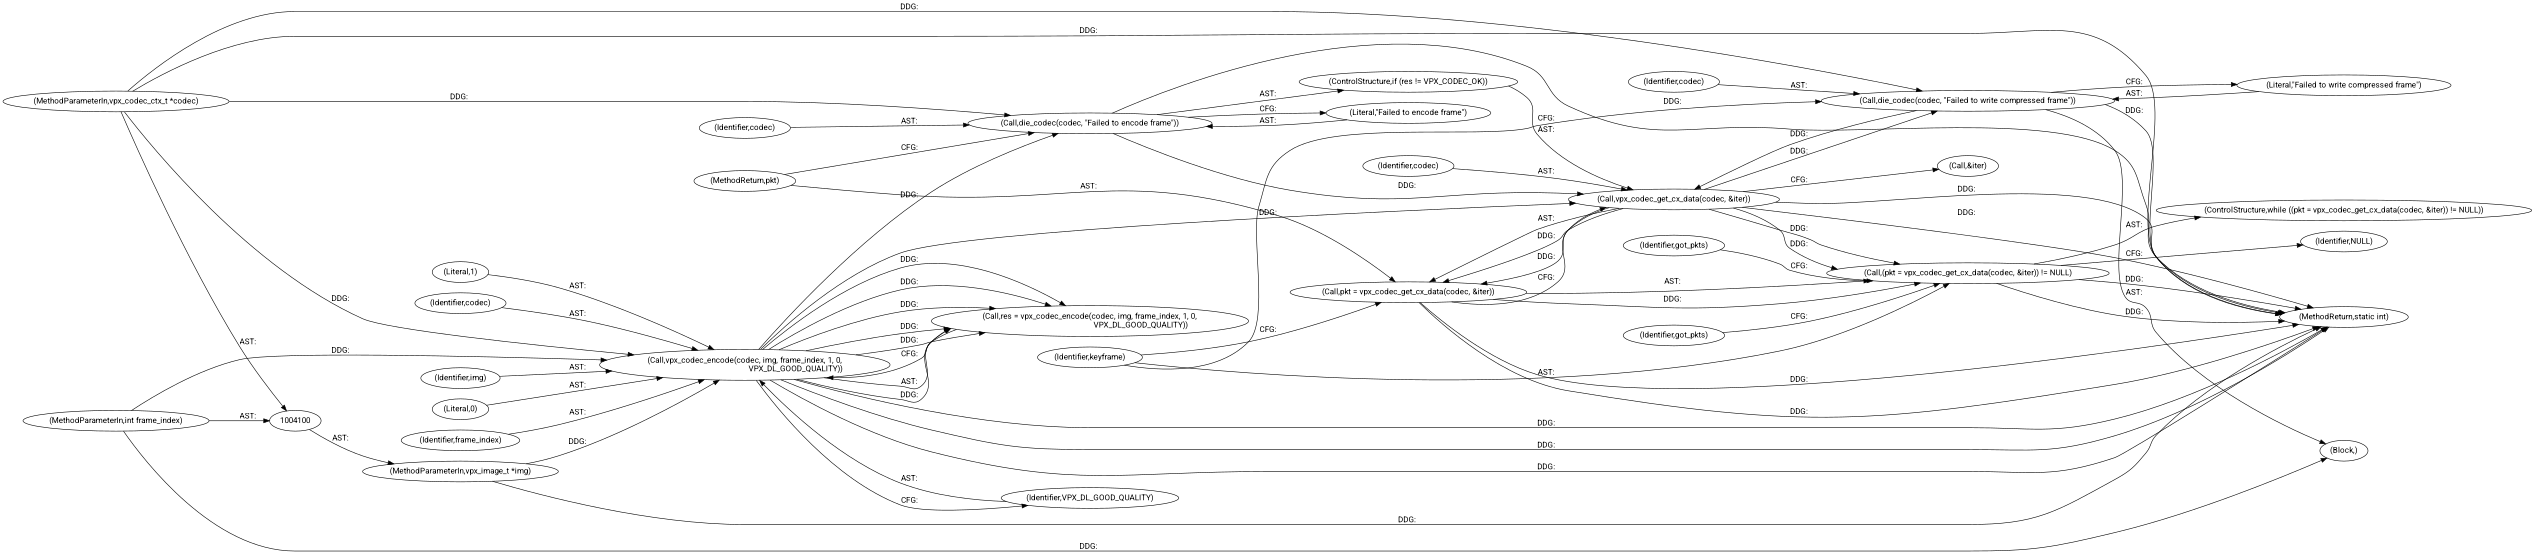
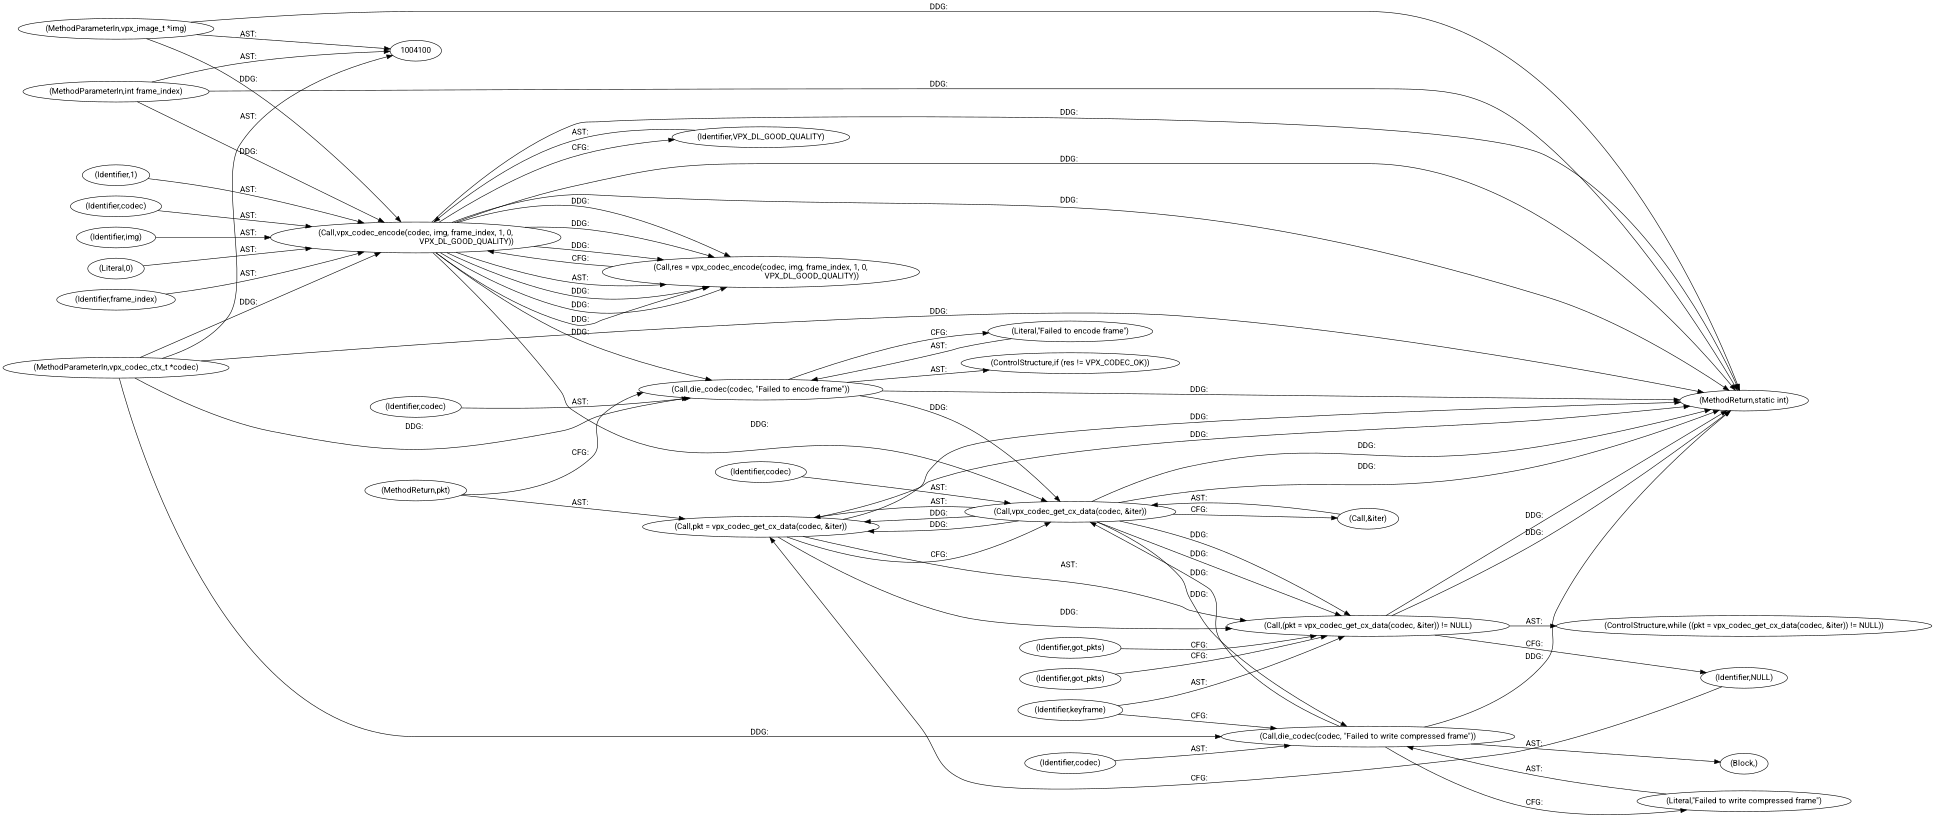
(1553, 150) -> (1249, 504)
(460, 272) -> (116, 175)
(1260, 339) -> (1195, 784)
(347, 450) -> (291, 42)
(1207, 551) -> (1038, 89)
